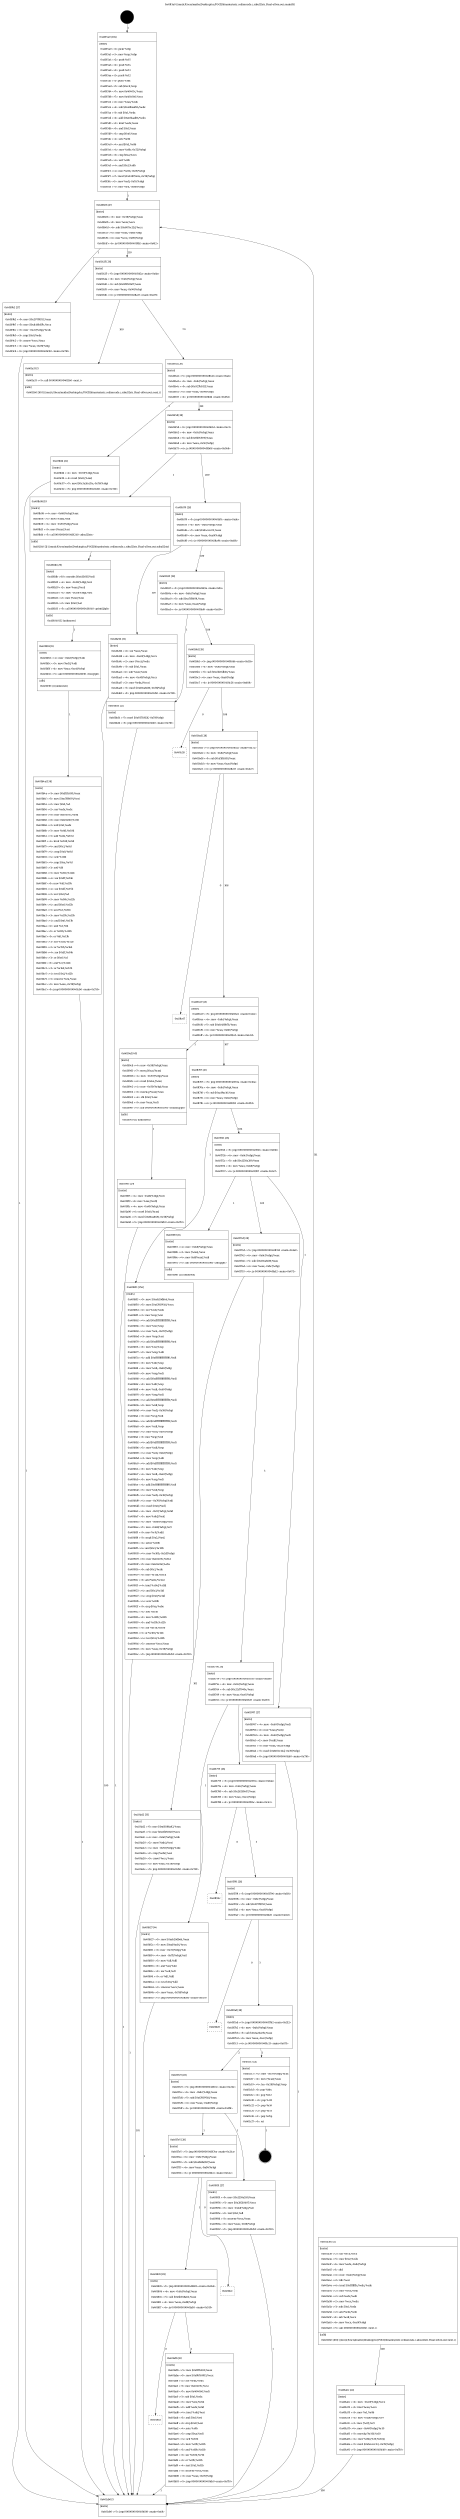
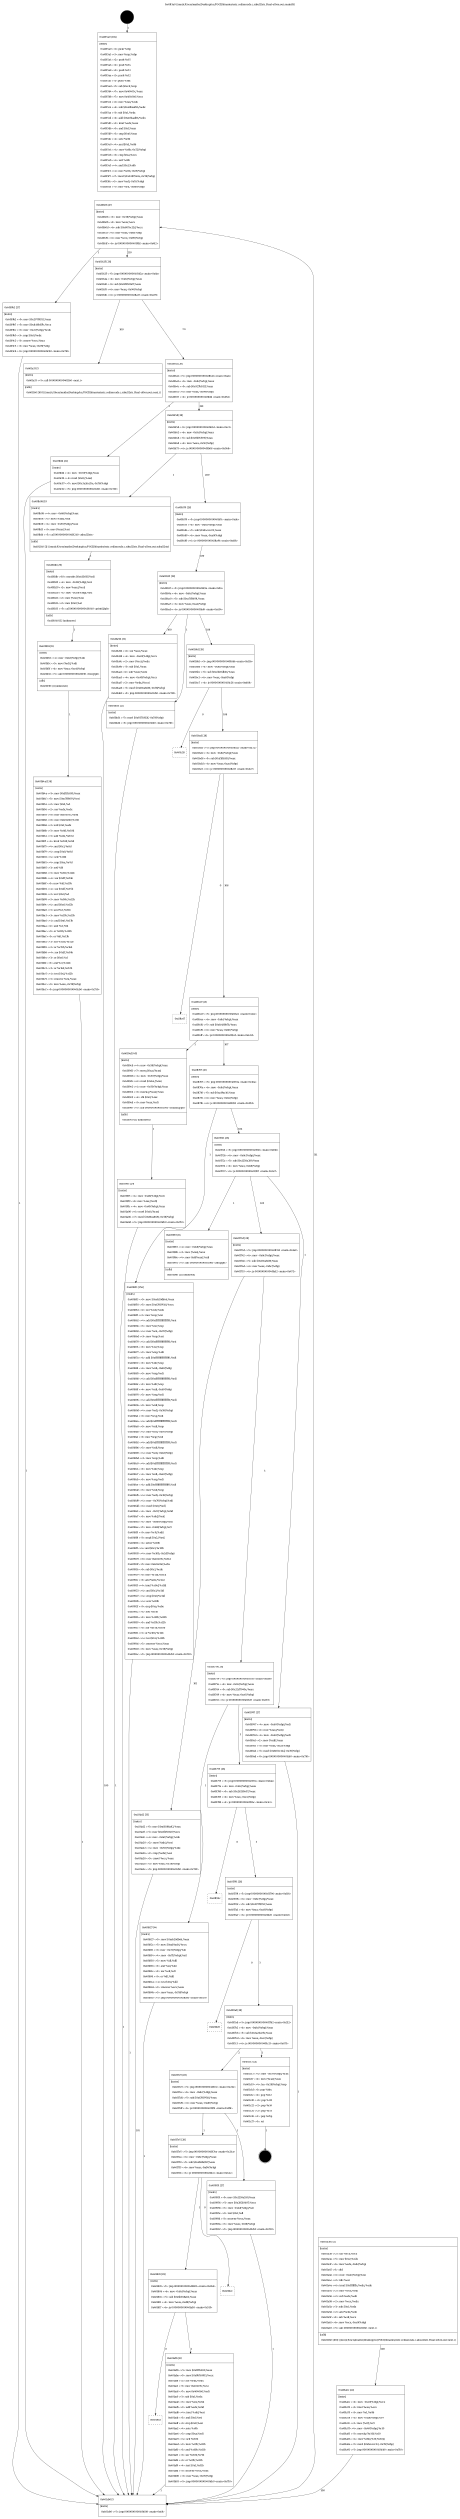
(127, 195) -> none
(142, 578) -> (171, 624)
